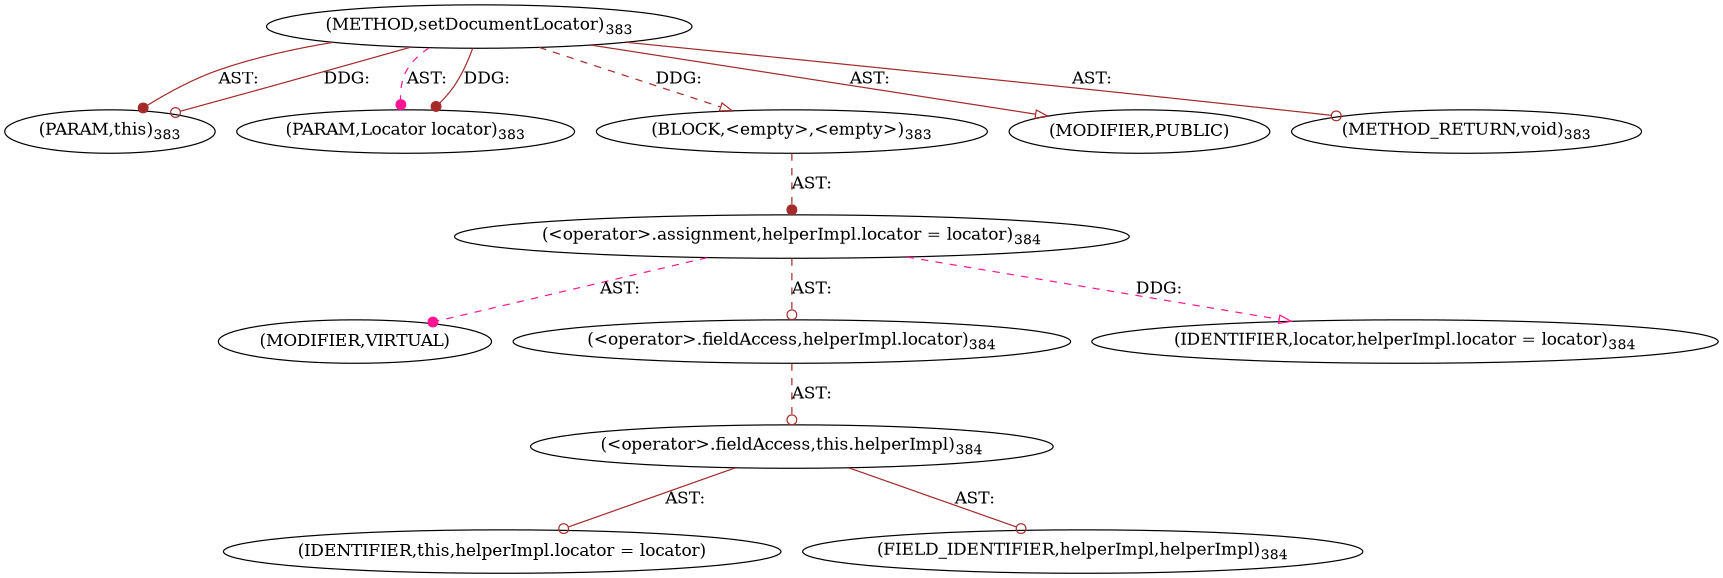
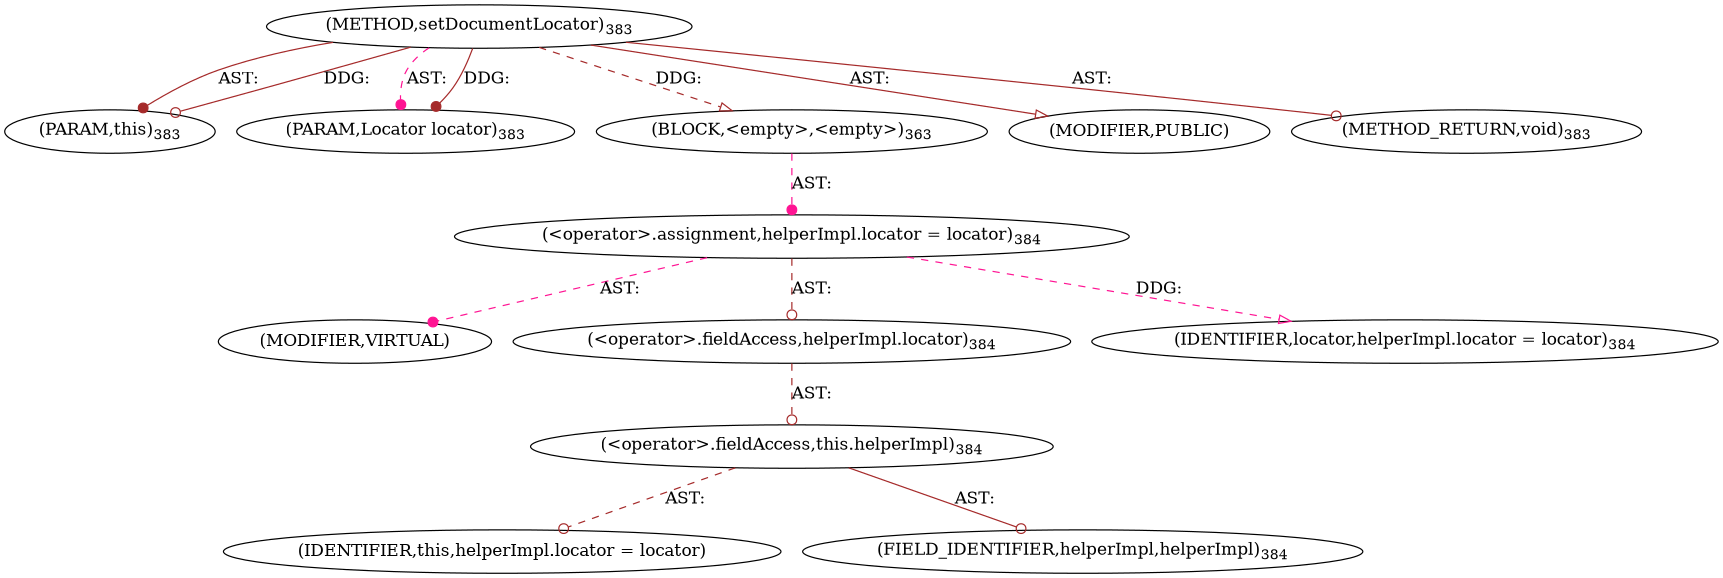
(919, 130) -> (919, 130)
(792, 179) -> (792, 179)
(652, 497) -> (652, 497)
